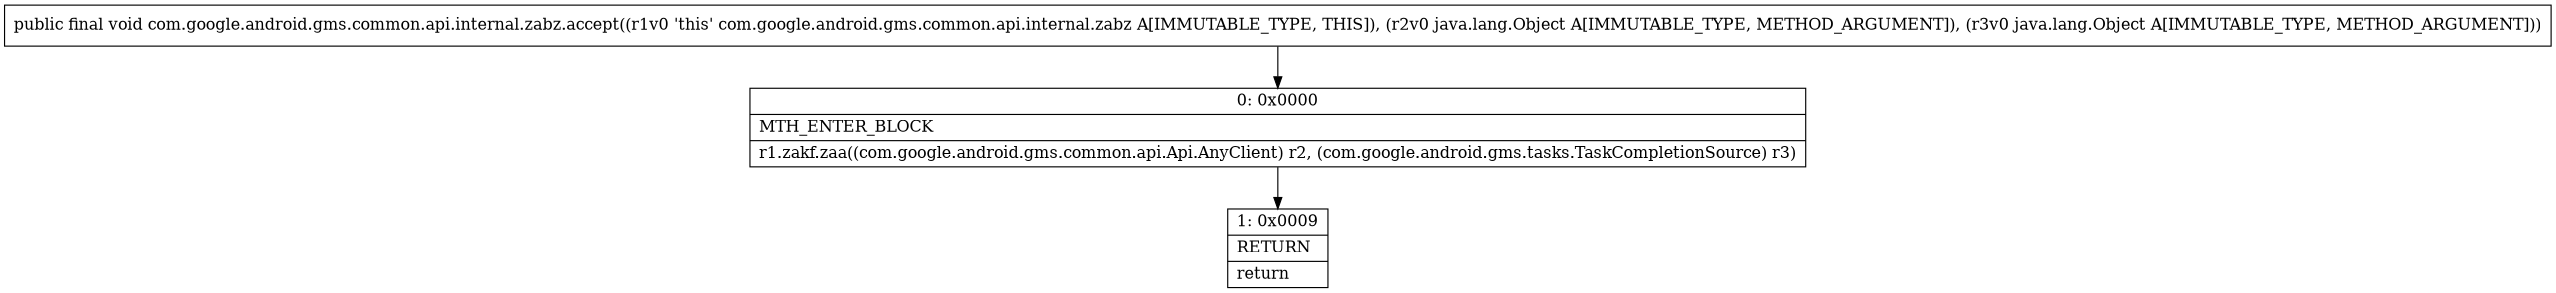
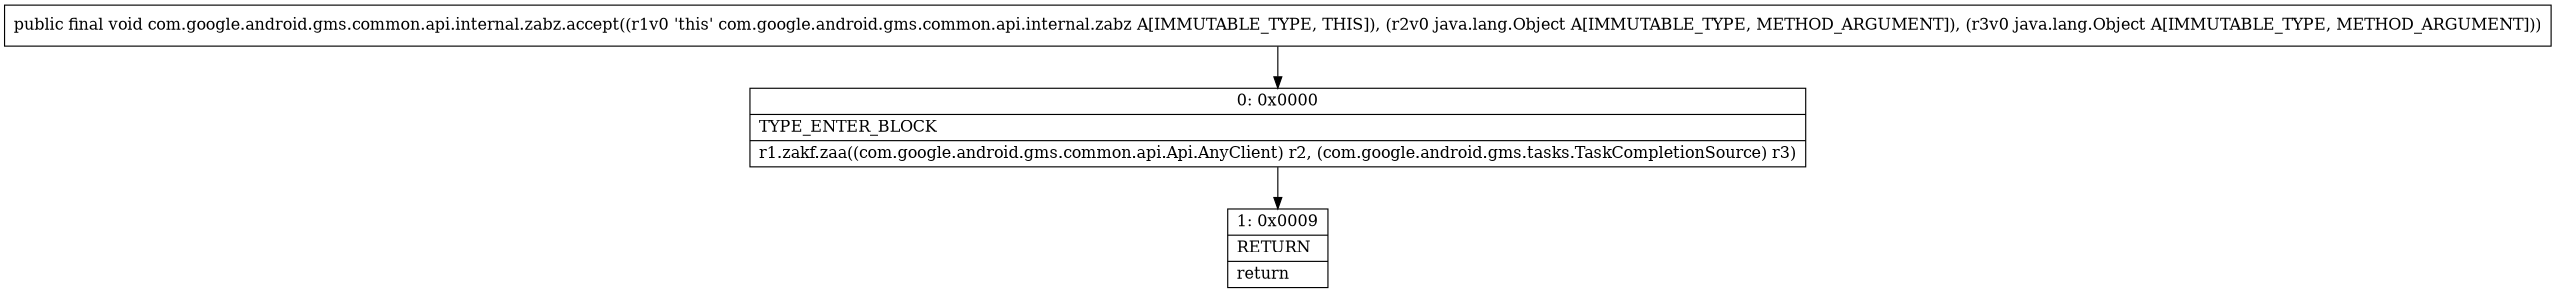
(847, 127) -> (848, 127)
